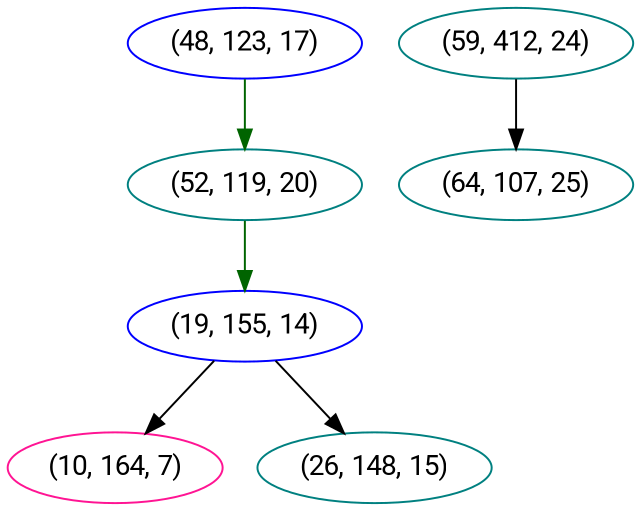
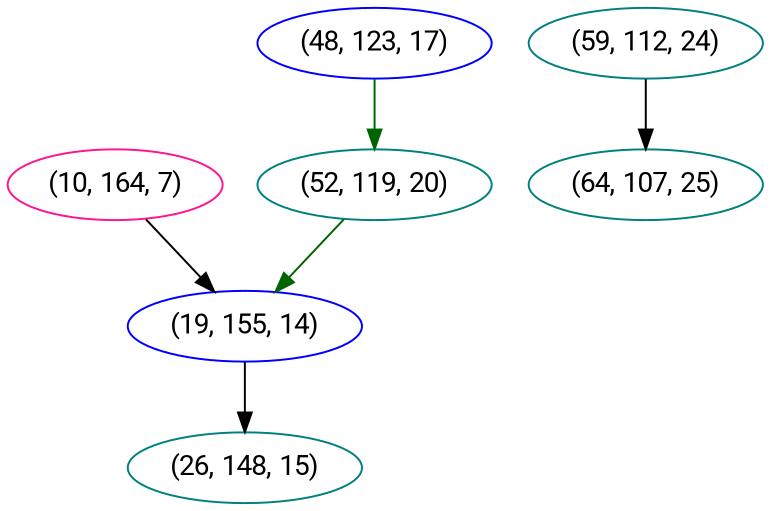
(516, 43) -> (646, 43)
(187, 390) -> (173, 248)
